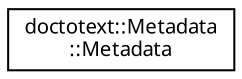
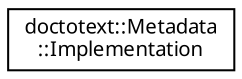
(121, 40) -> (121, 40)
